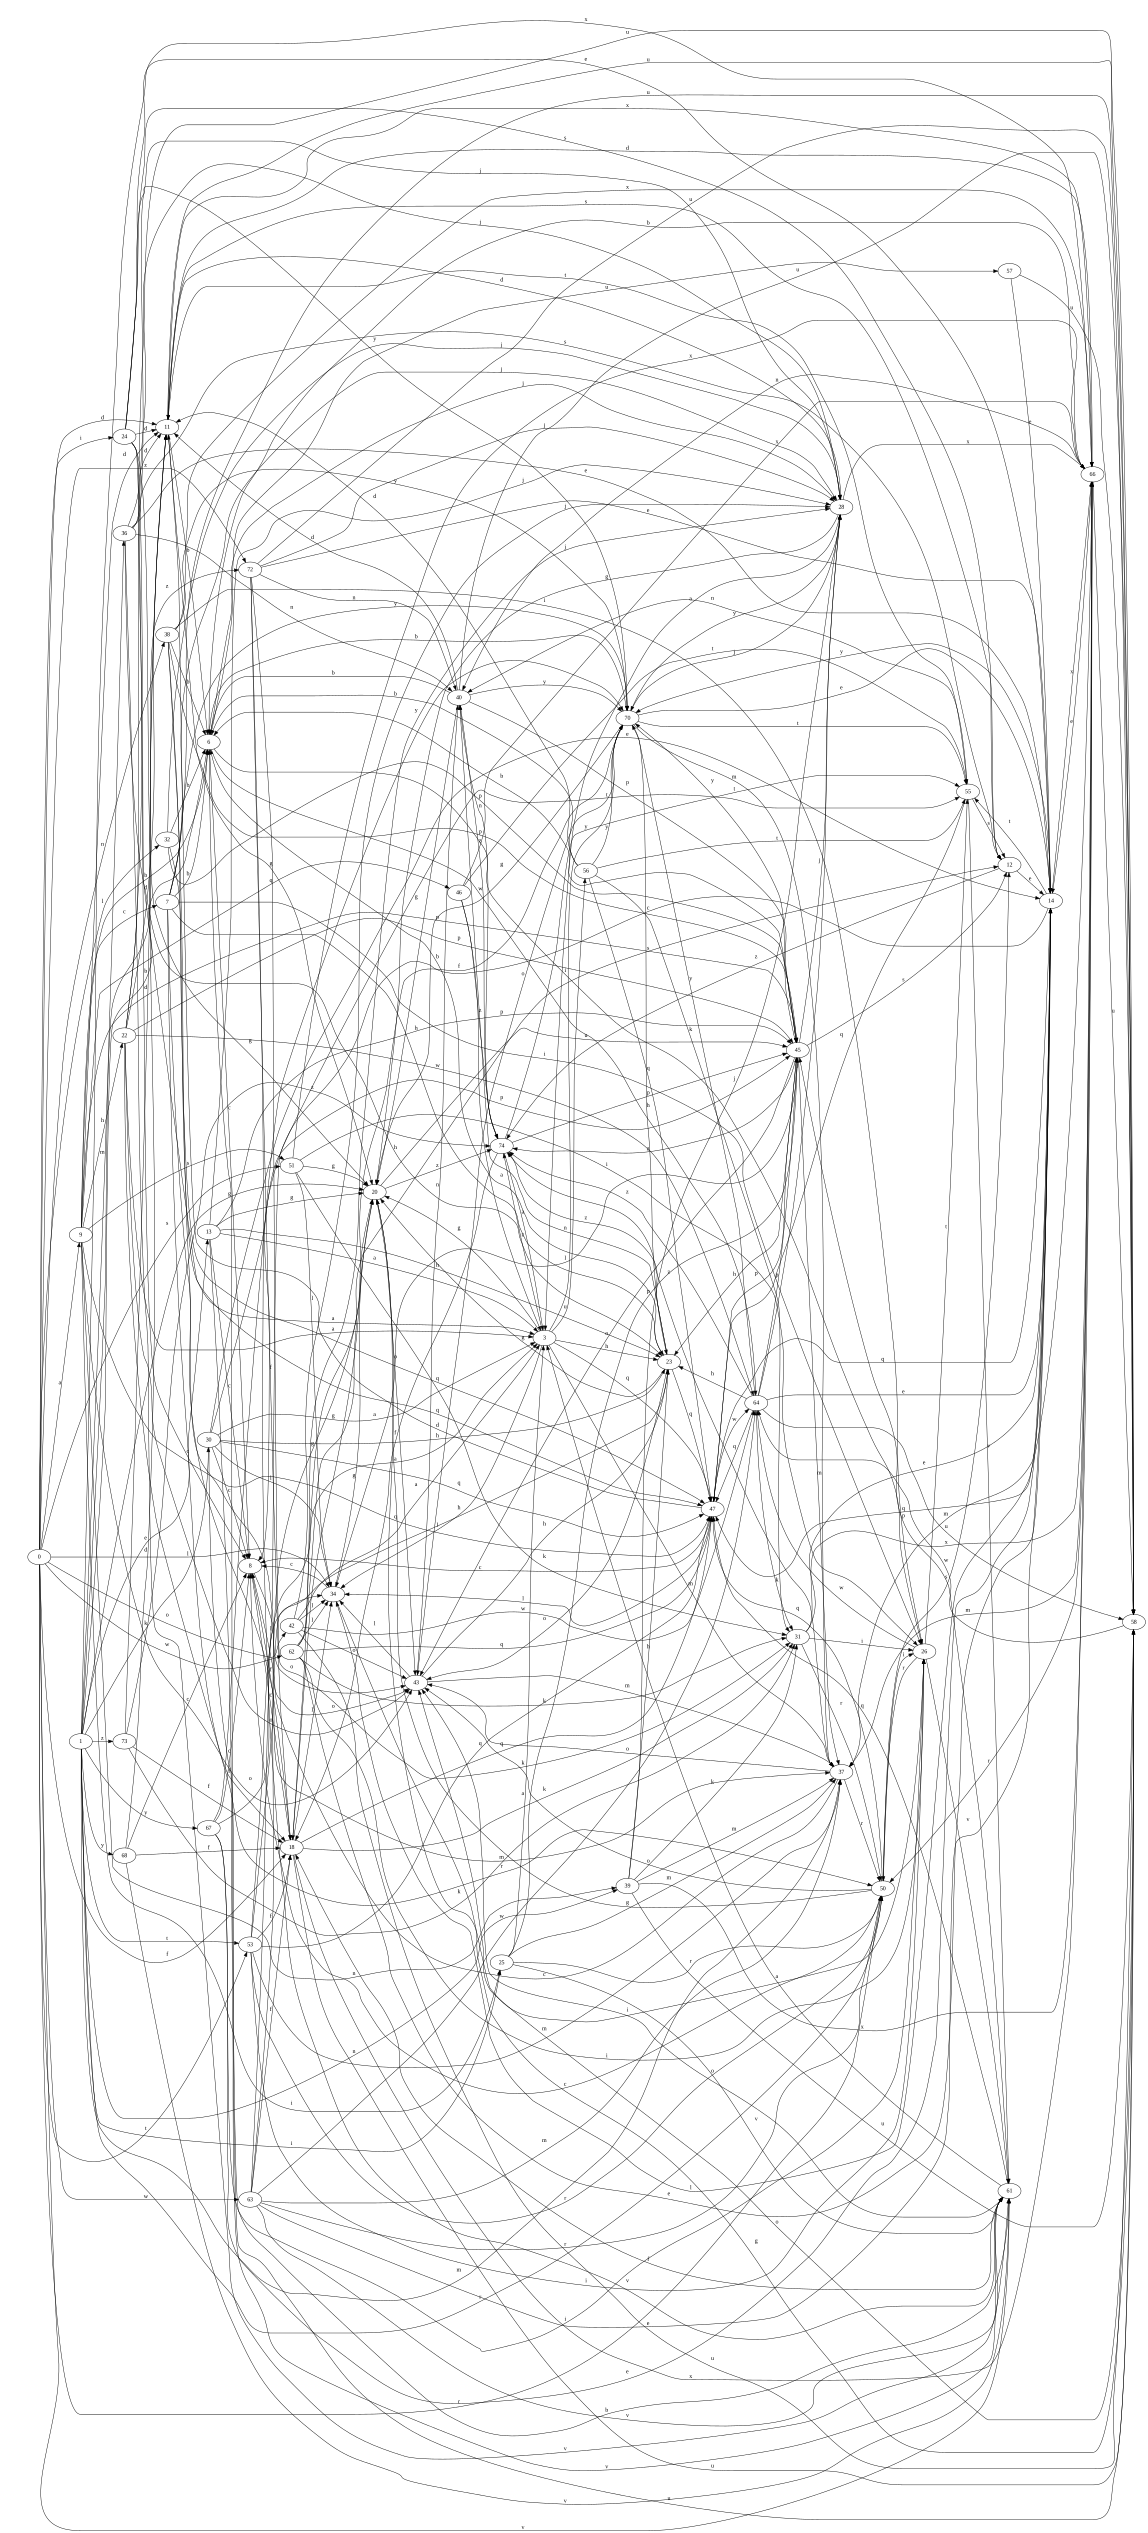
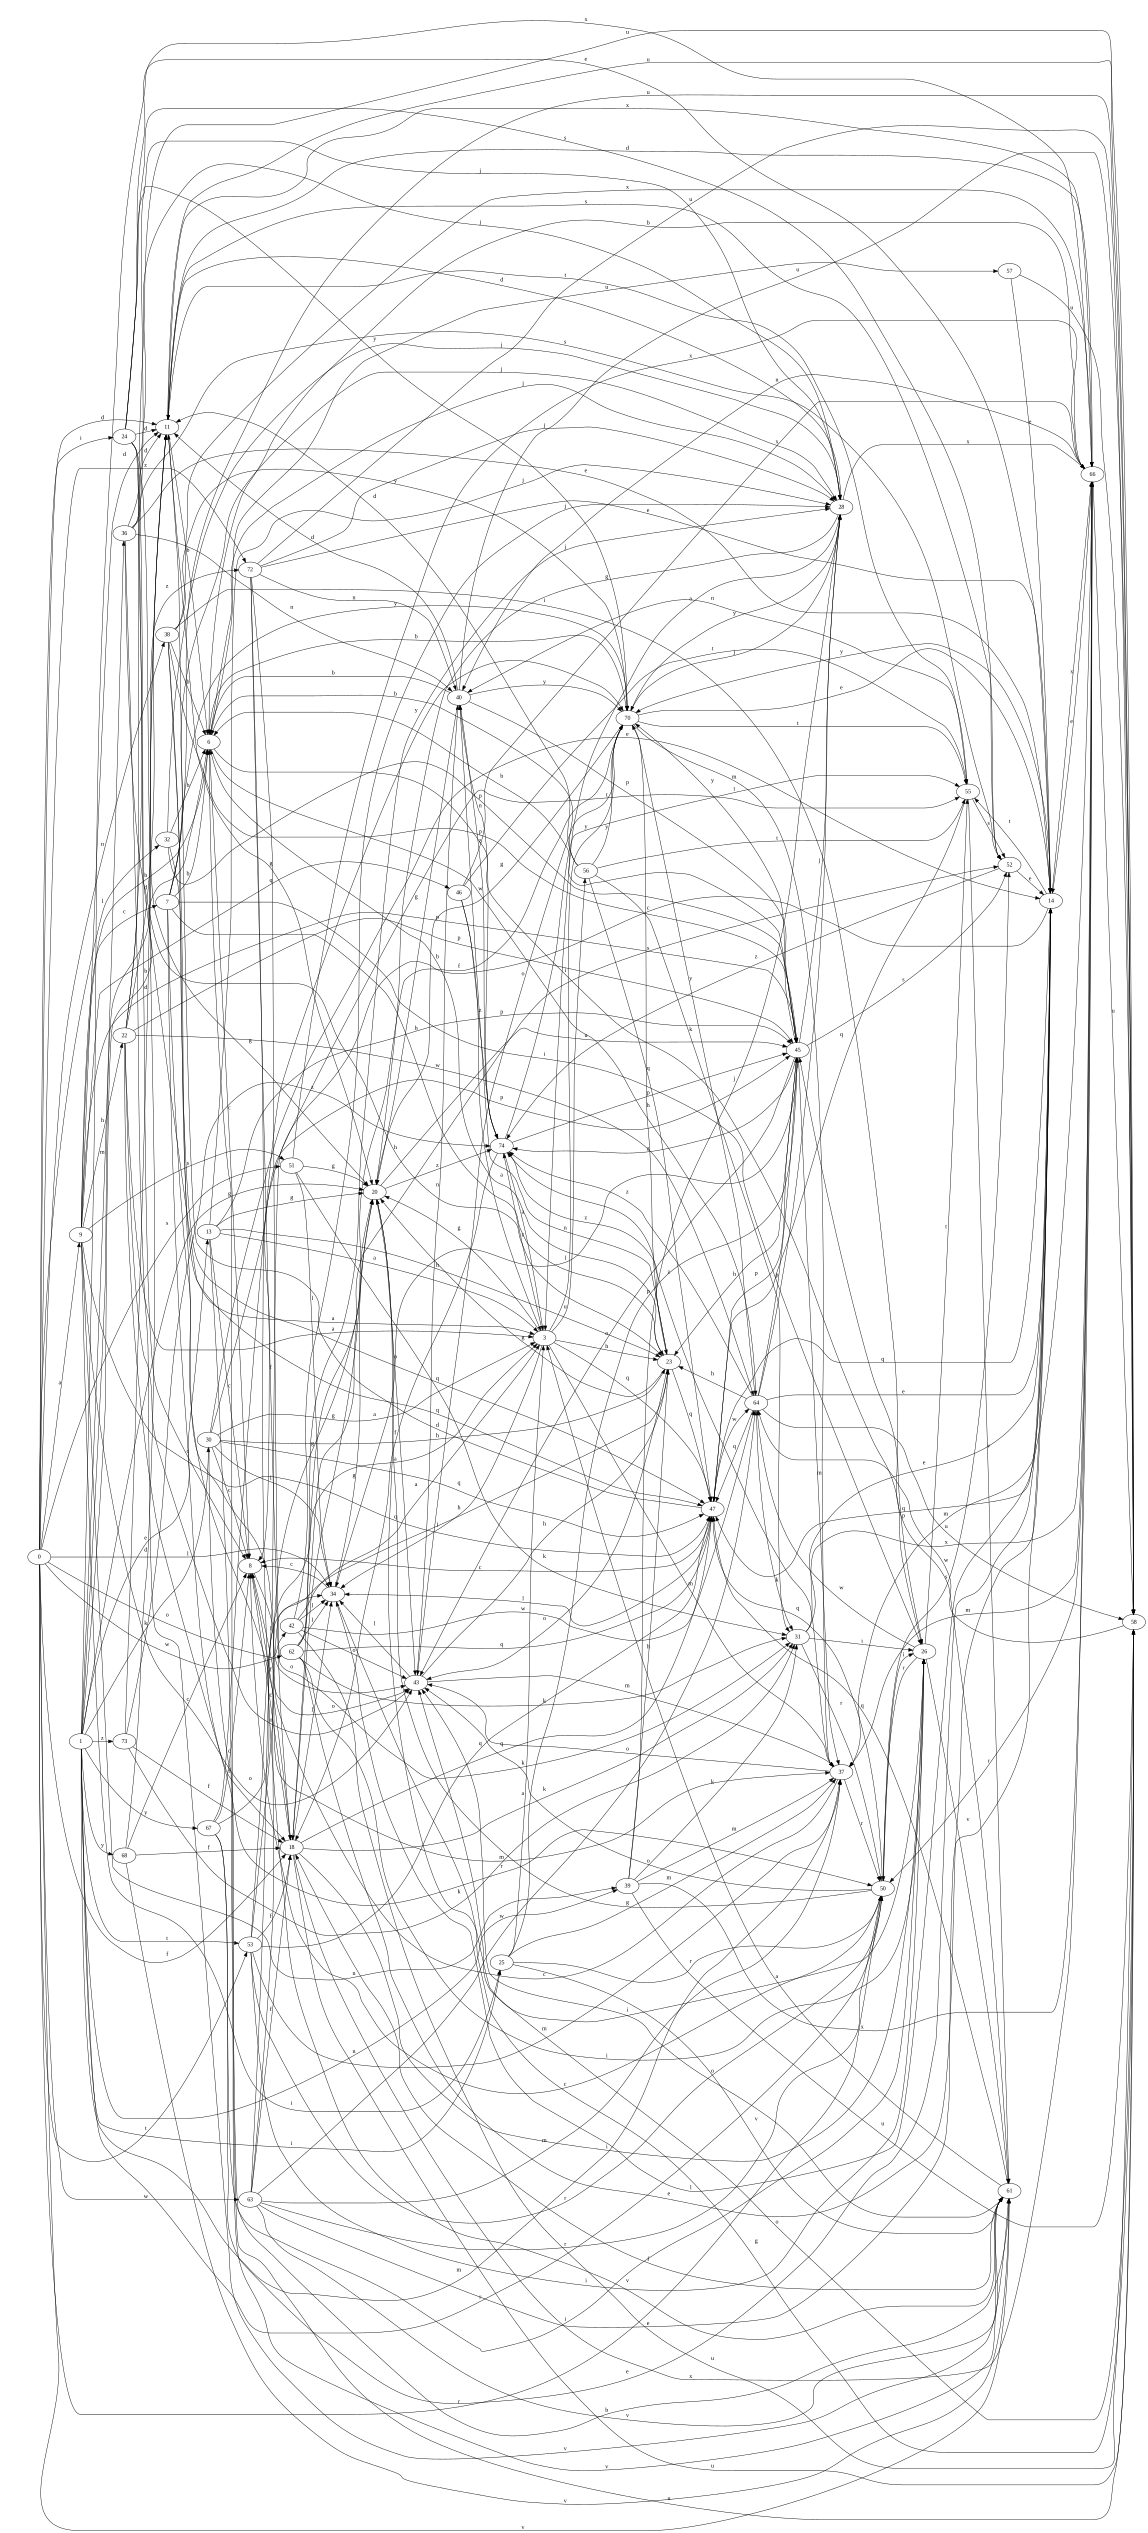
(1010, 865) -> (1010, 865)
(708, 1233) -> (731, 2161)
